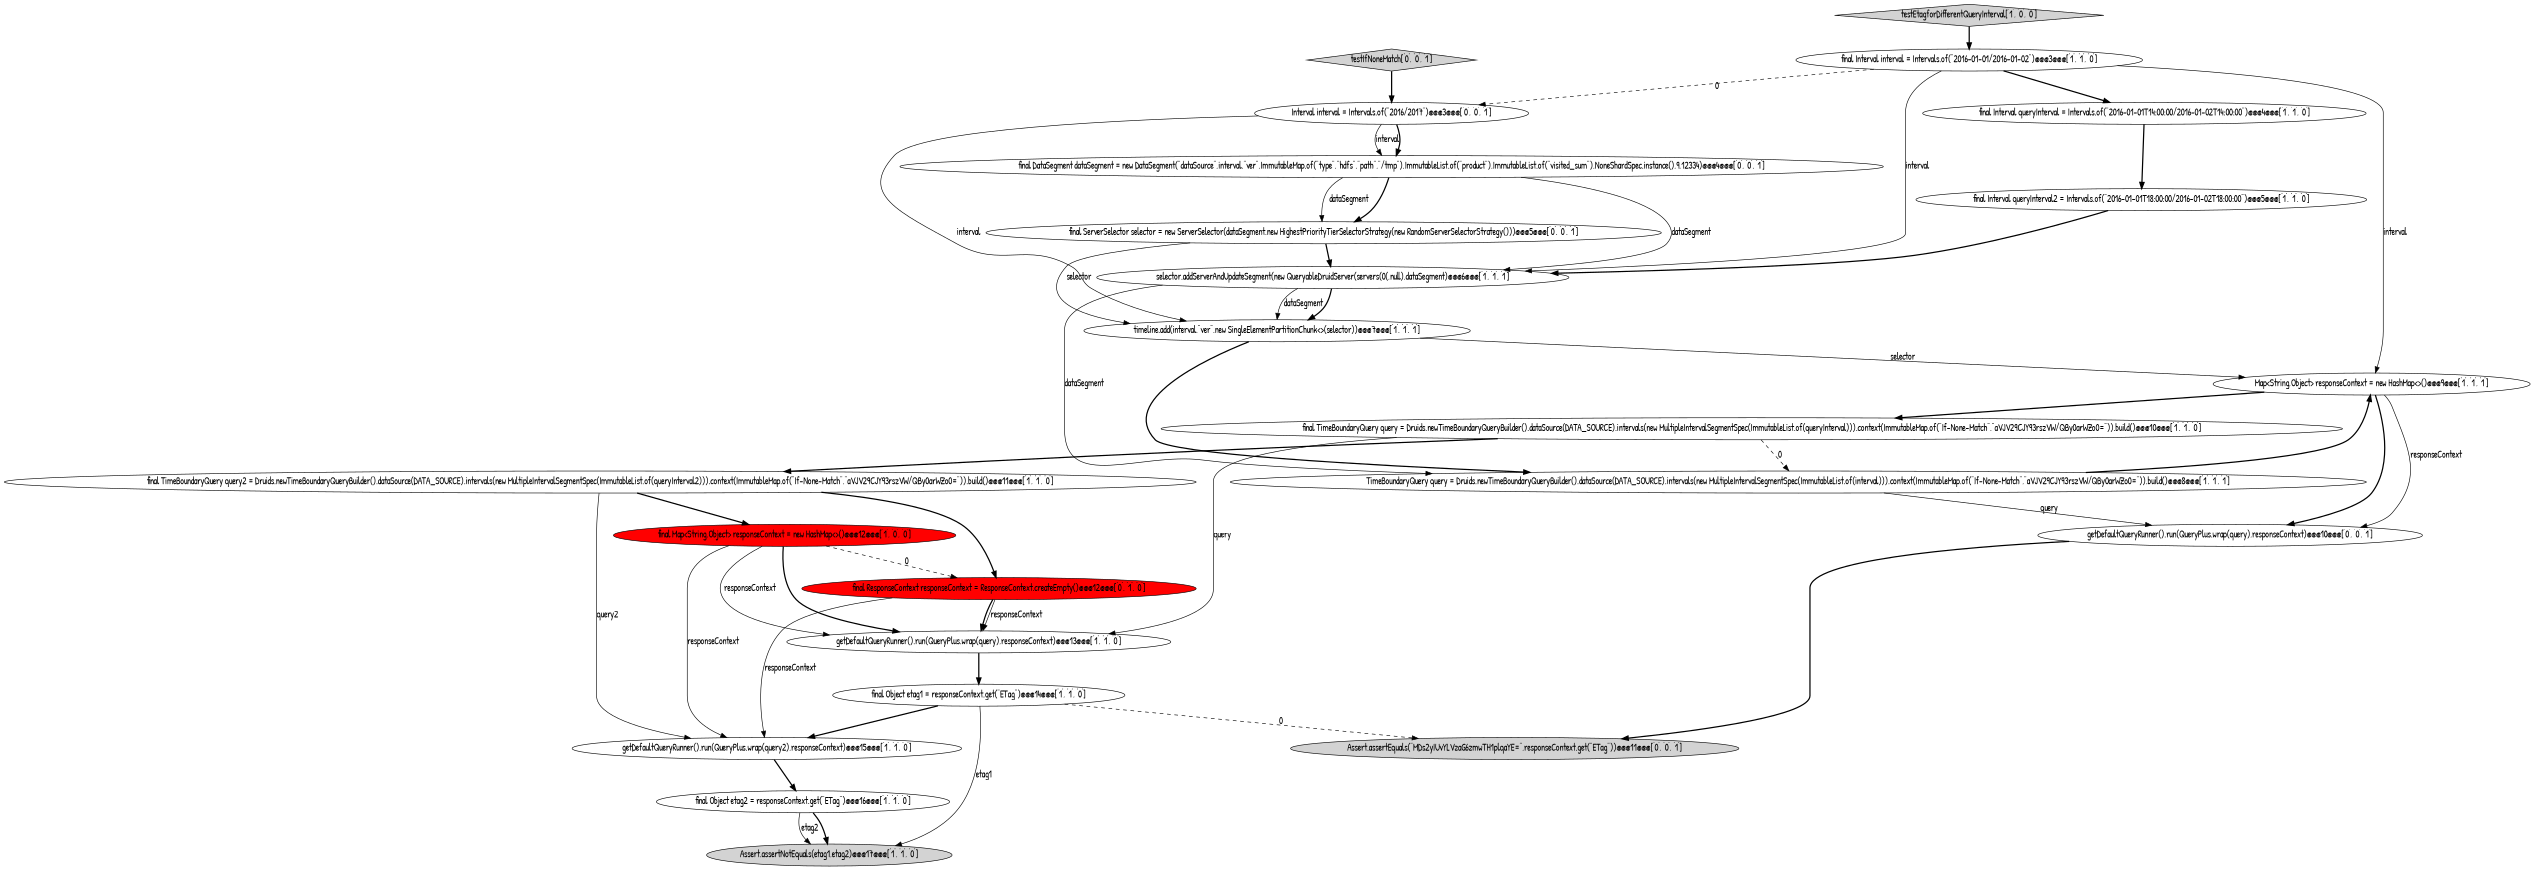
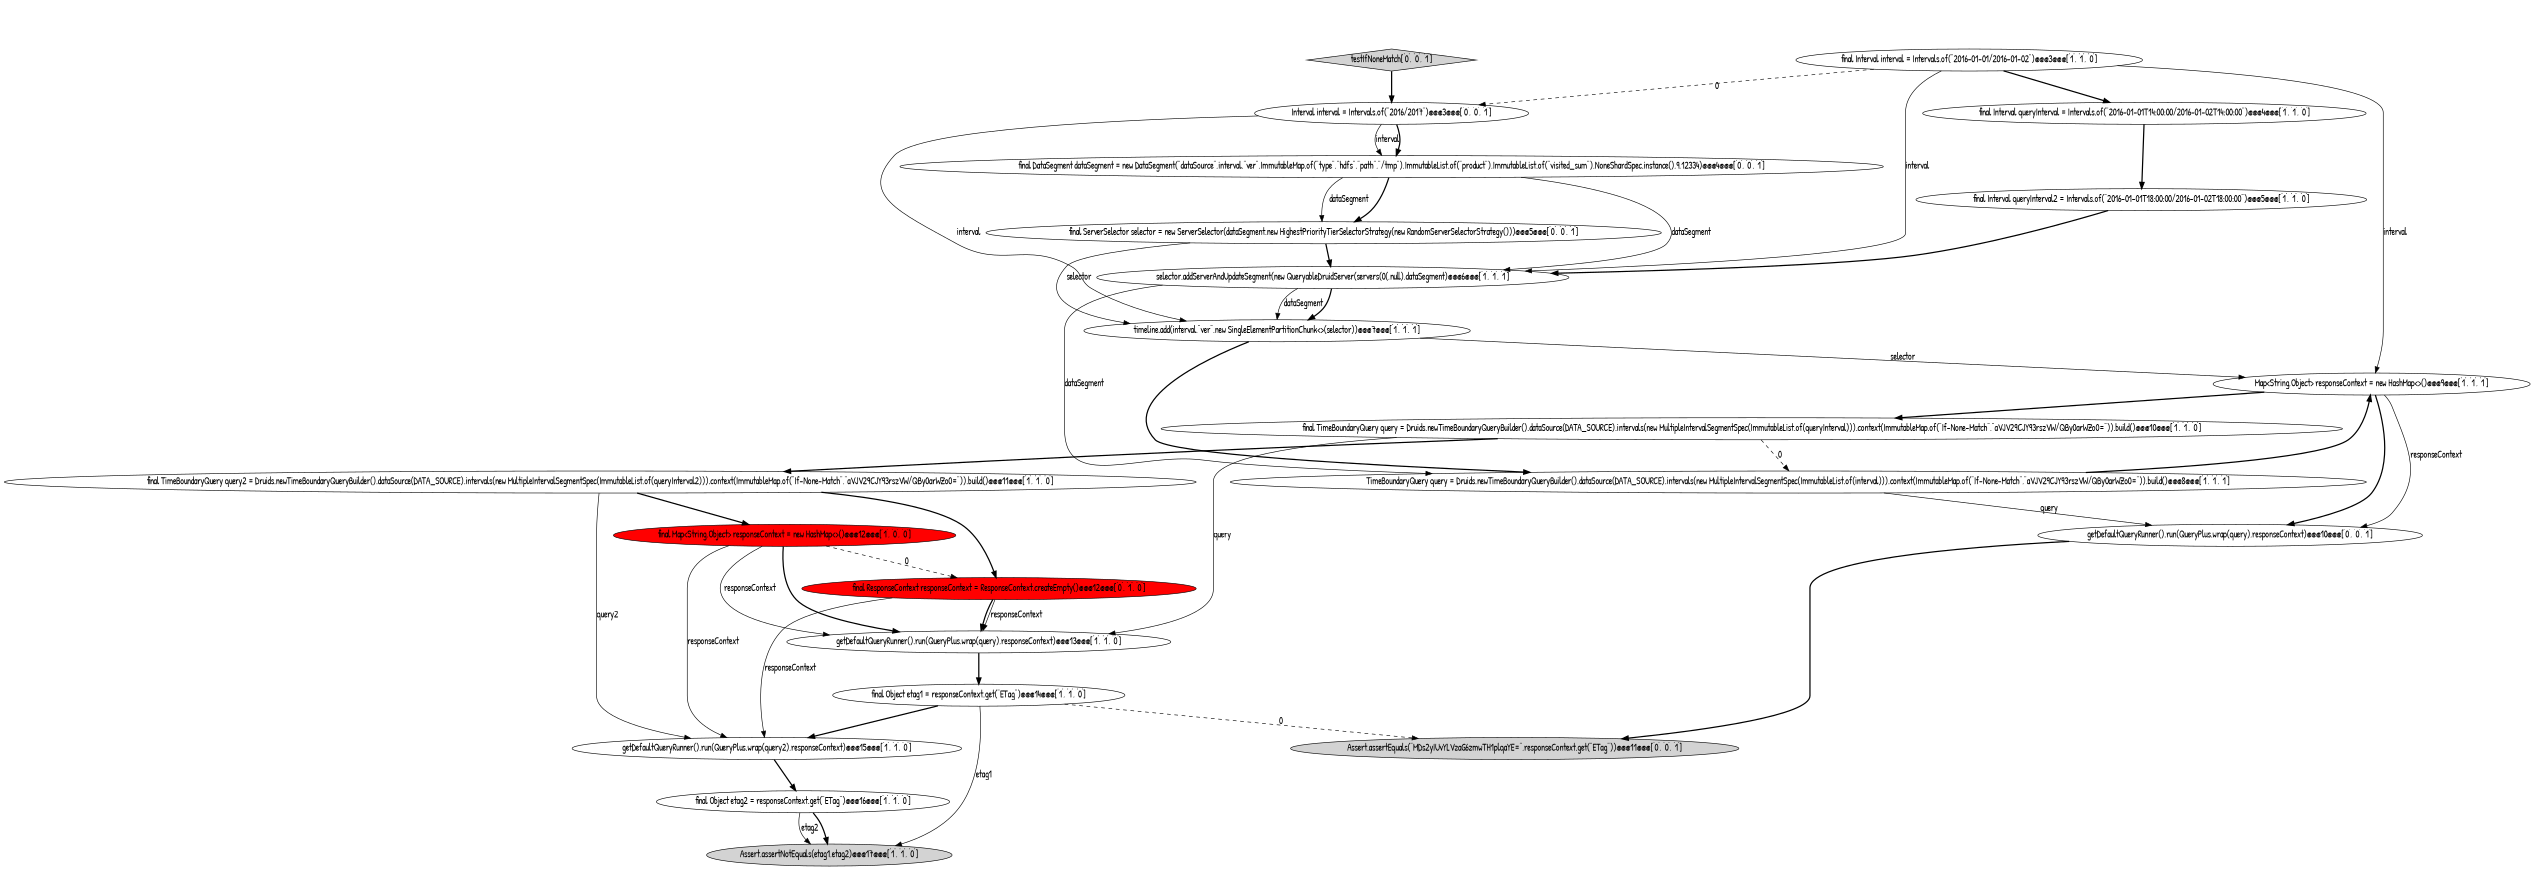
(1969, 15) -> none
